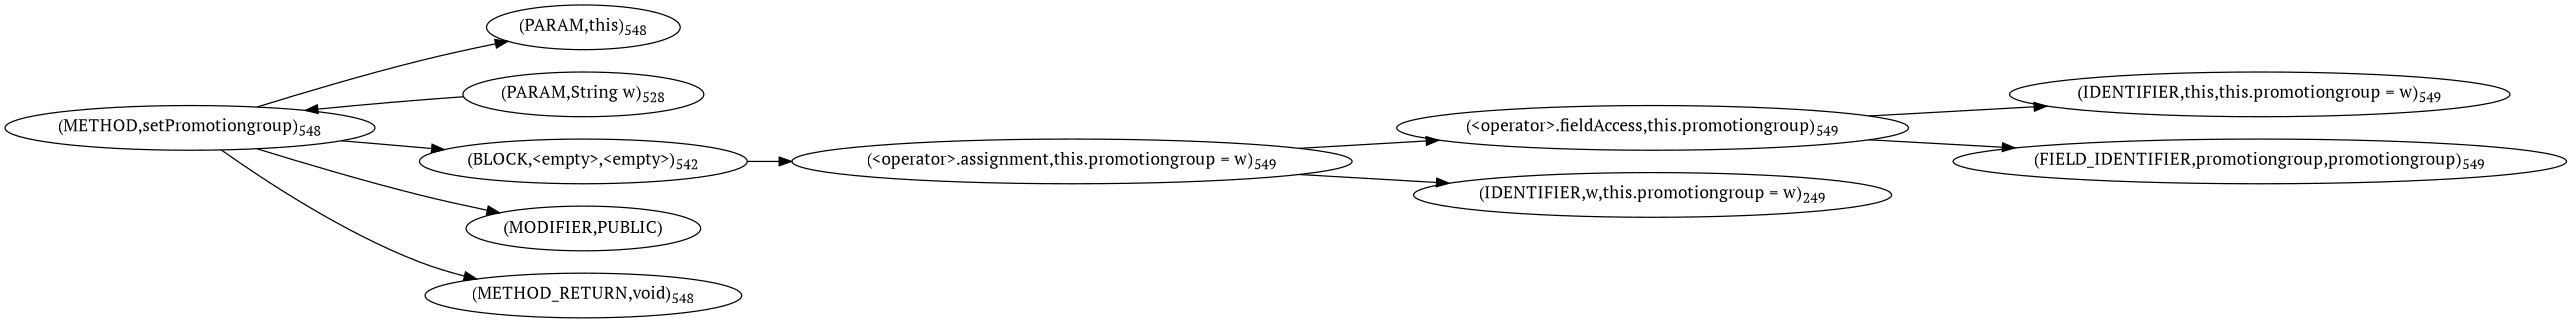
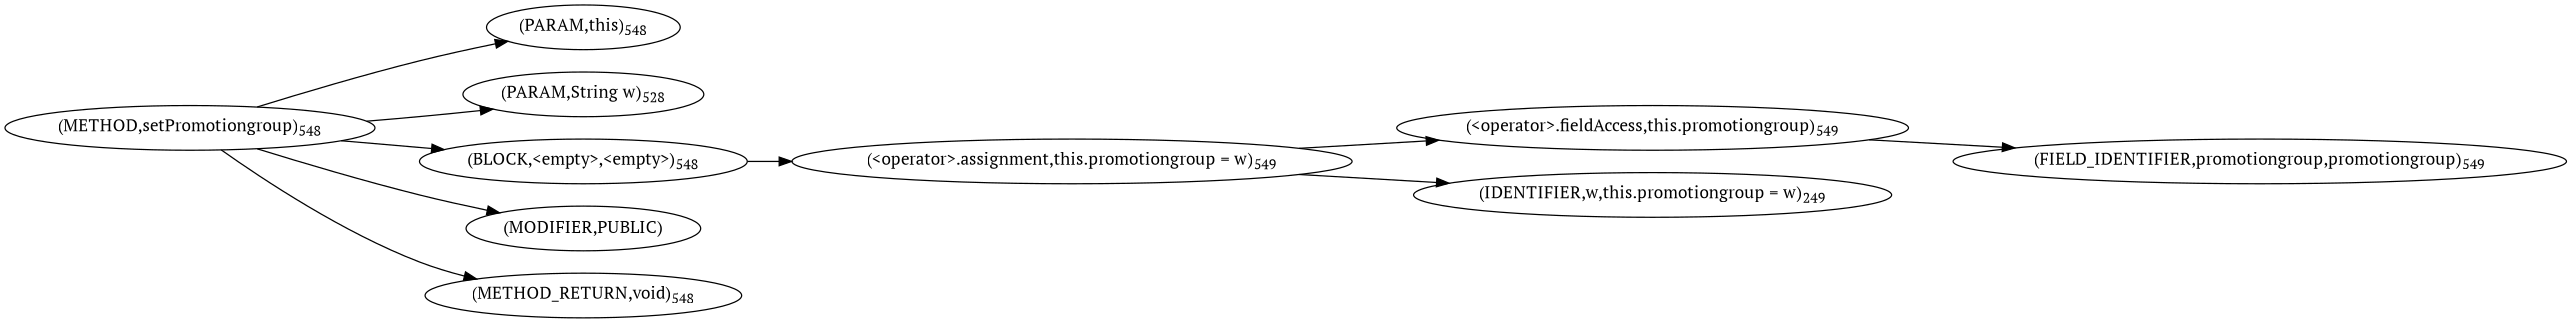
(2260, 94) -> none
(391, 102) -> (423, 116)
(688, 160) -> (688, 160)
